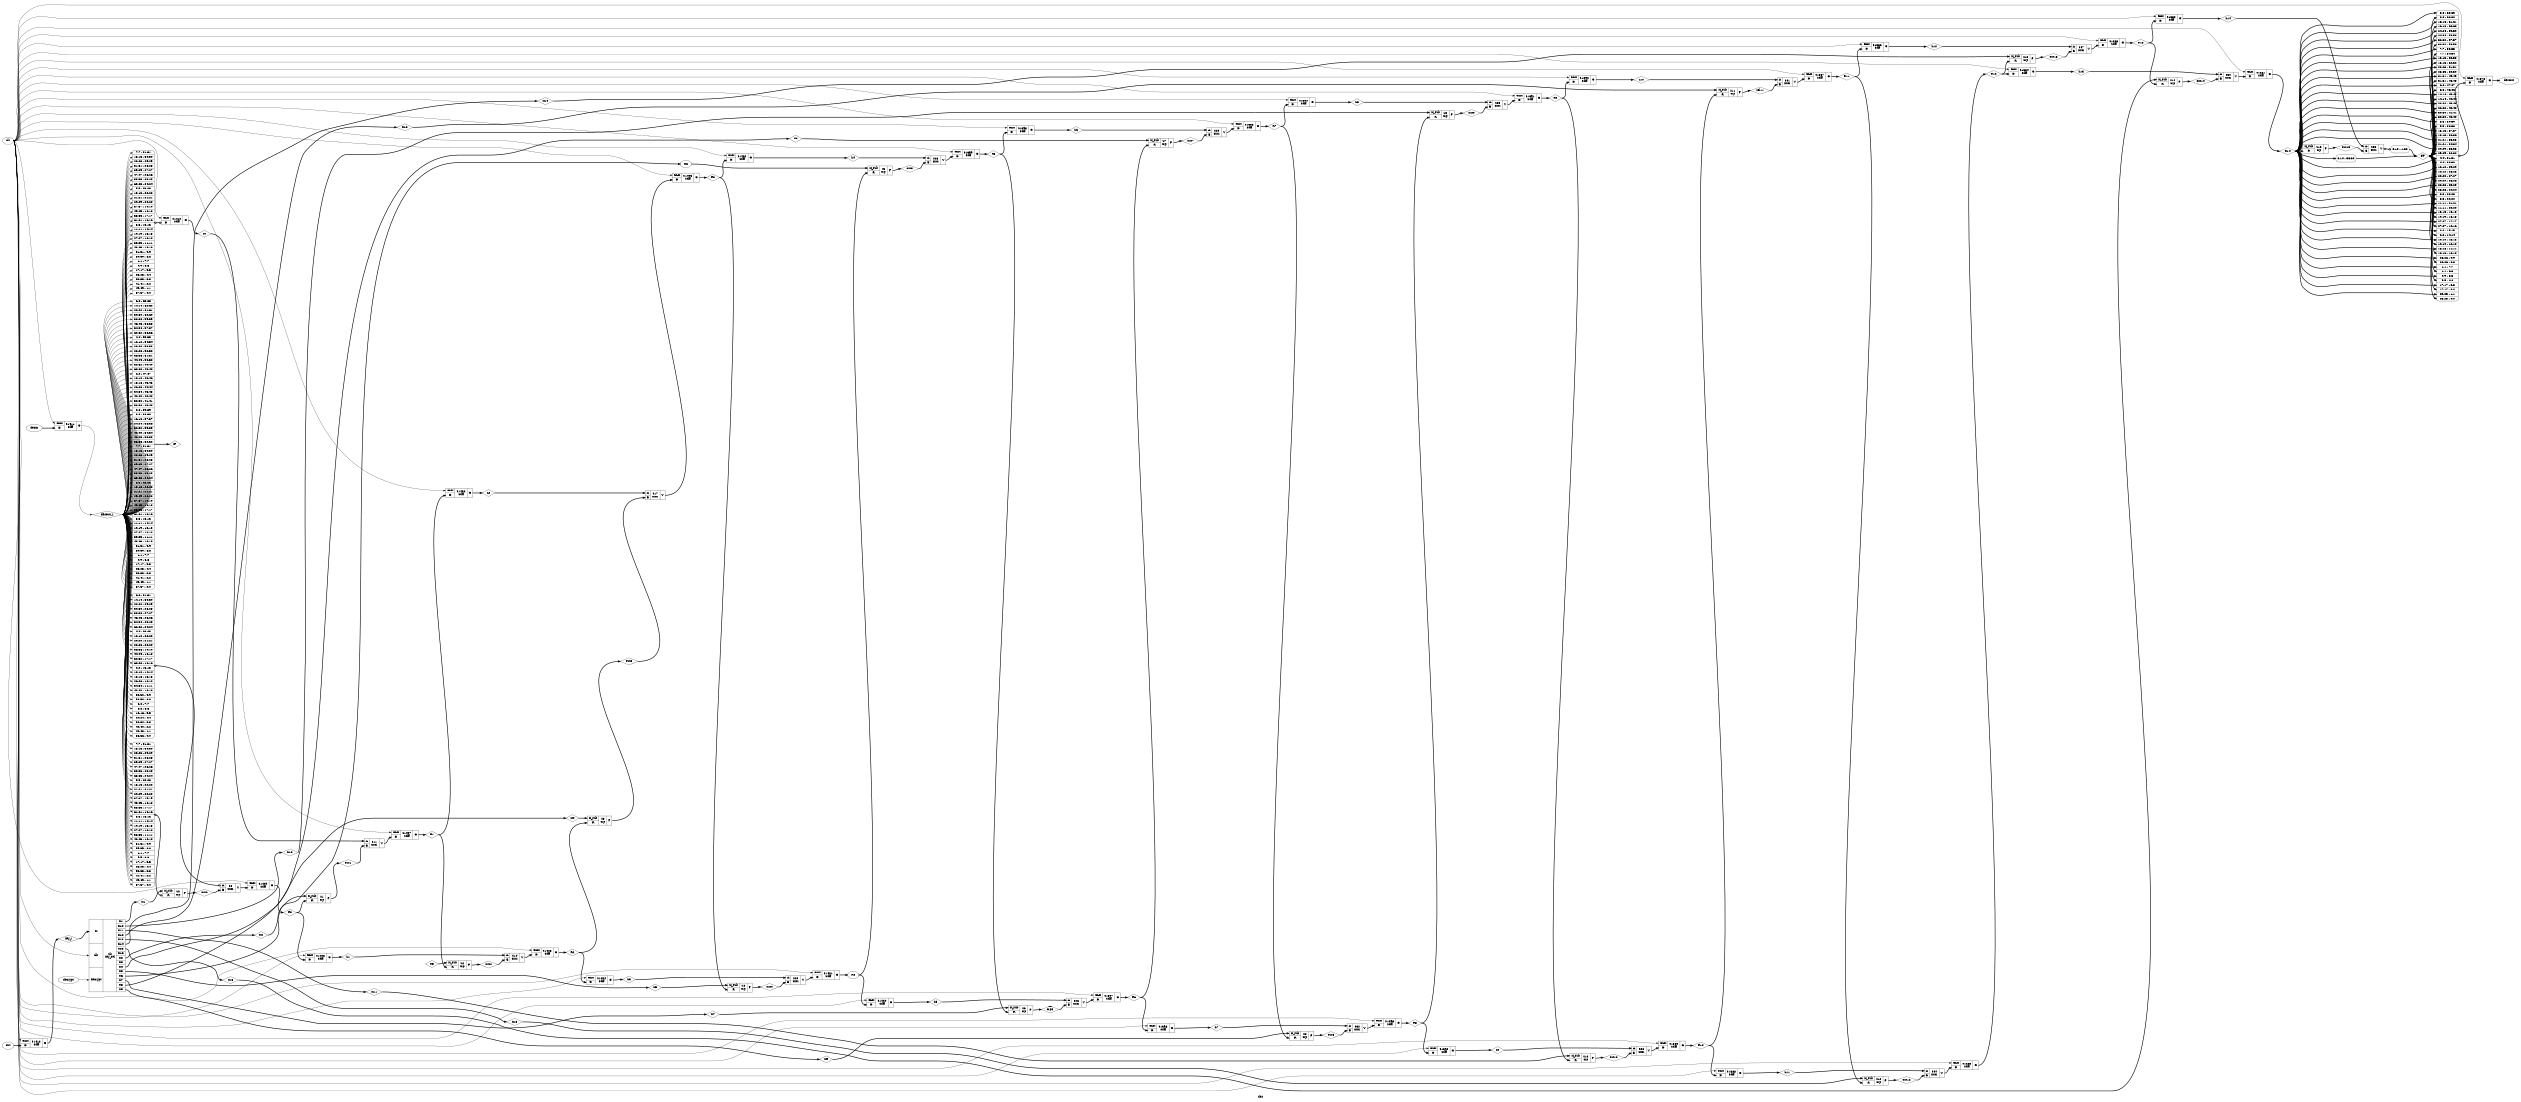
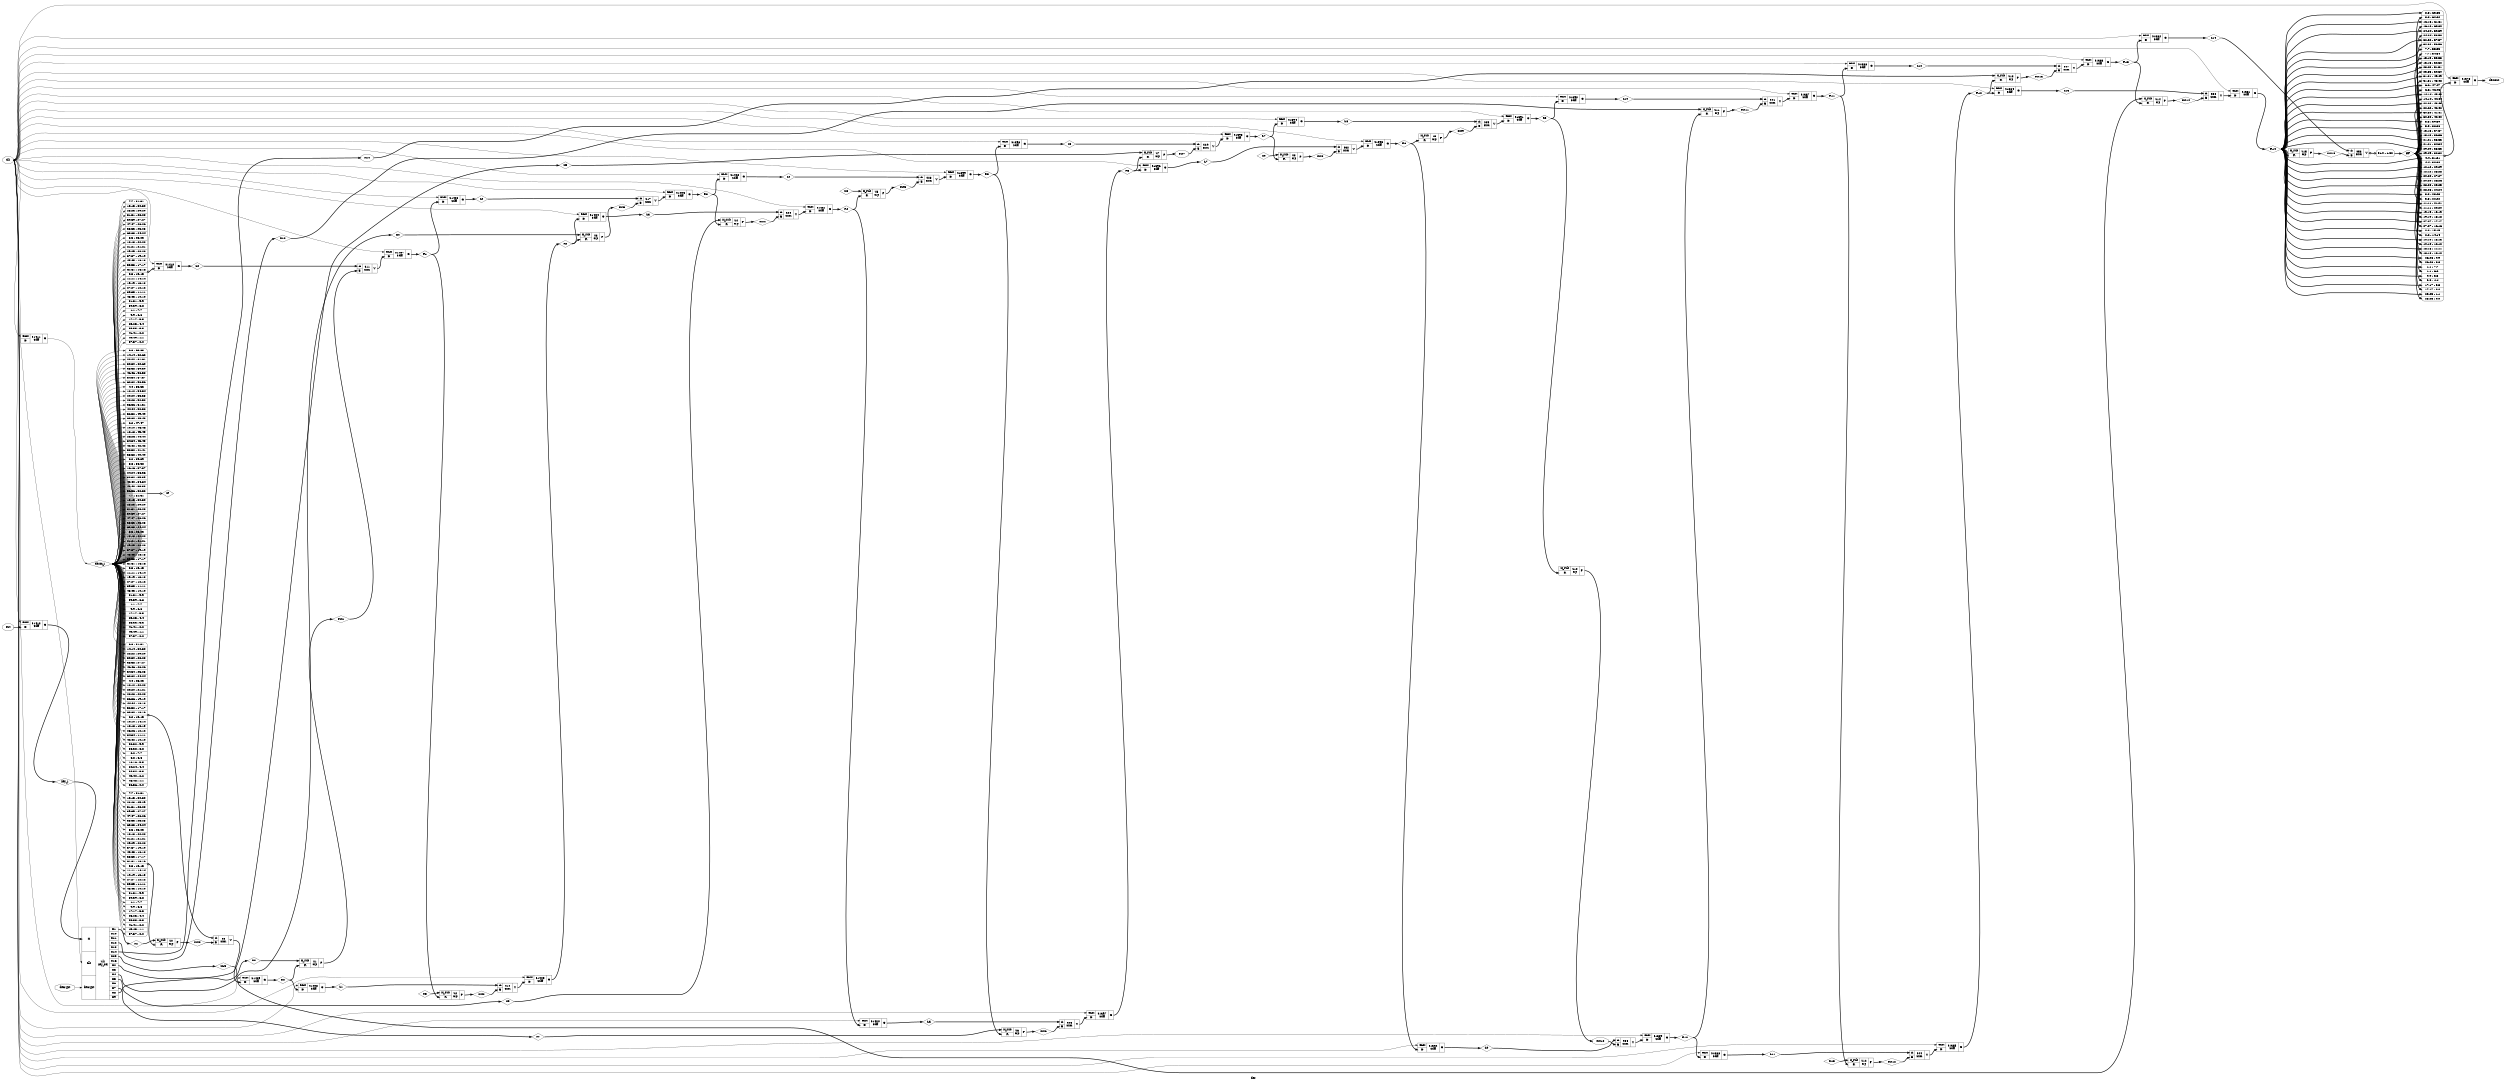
(1760, 91) -> (1745, 110)
(545, 101) -> (367, 158)
(1191, 141) -> (1182, 154)
(2346, 158) -> none
(686, 164) -> (846, 191)
(34, 428) -> none
(161, 444) -> (153, 494)
(107, 515) -> (100, 564)
(361, 515) -> none
(290, 852) -> none
(853, 975) -> (846, 209)
(374, 992) -> none
(311, 998) -> none
(1050, 1009) -> (1043, 1032)
(469, 1034) -> none
(1614, 1058) -> (1600, 1041)
